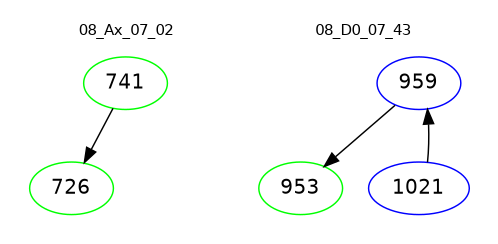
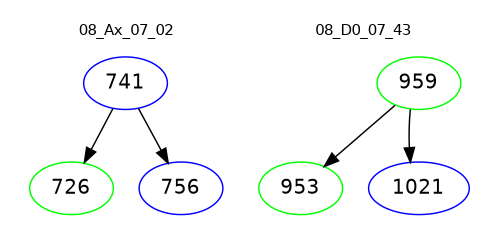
(126, 83) -> (126, 83)
(419, 83) -> (419, 83)
(429, 143) -> (409, 128)
none -> (181, 188)
